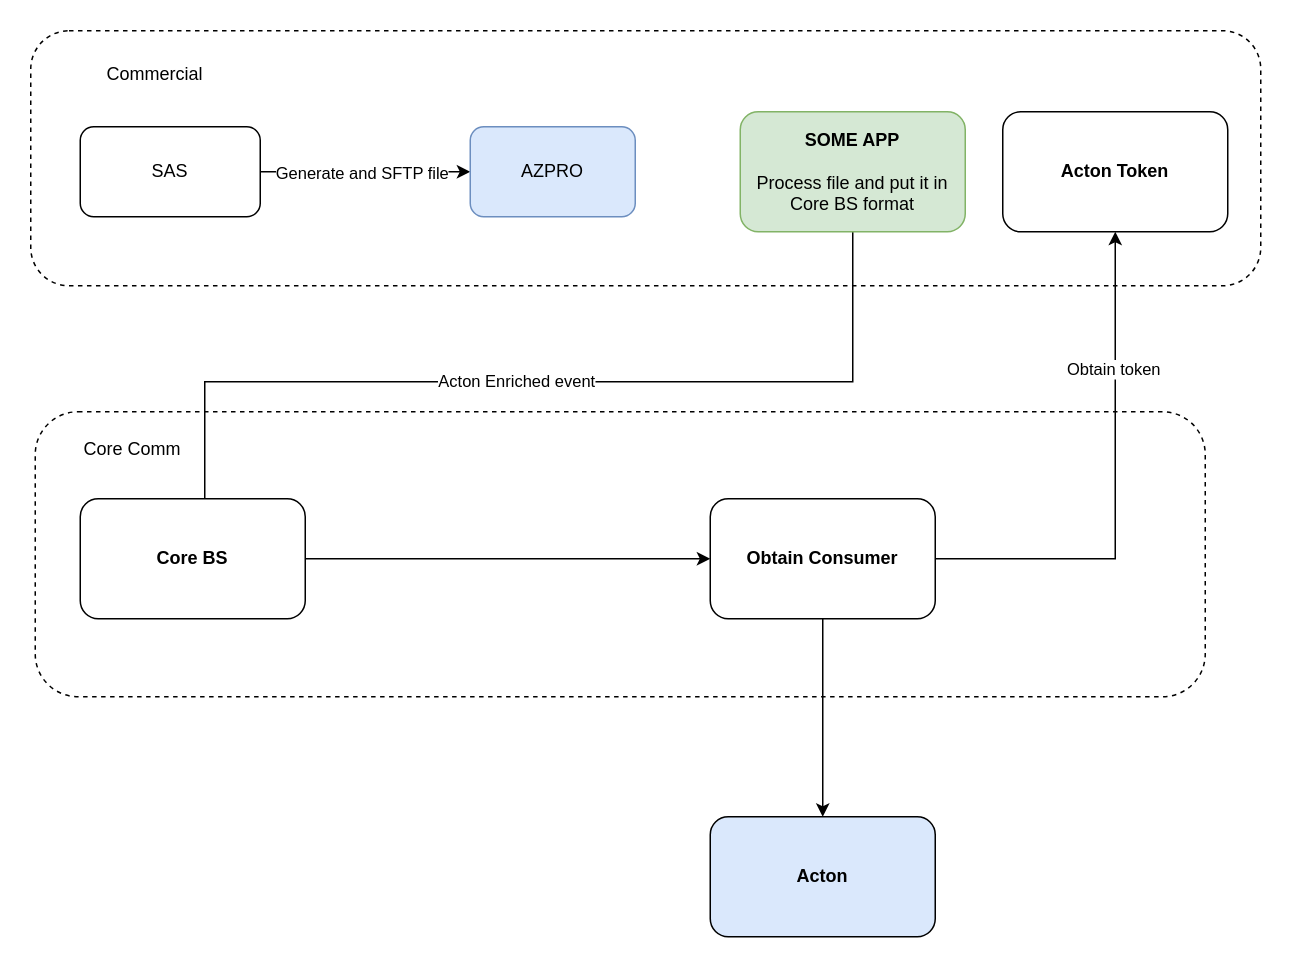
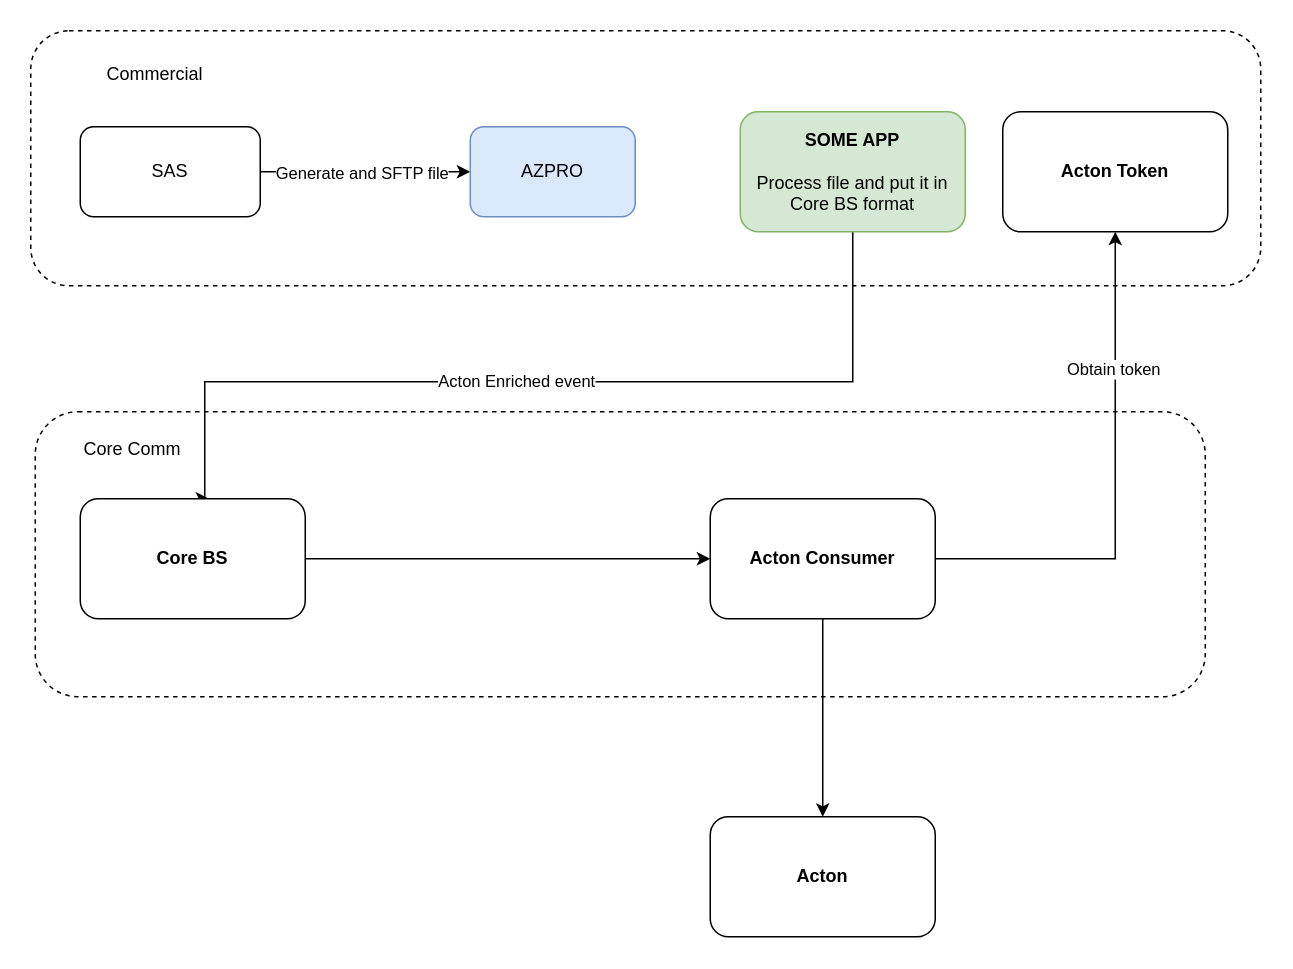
(205, 498) -> (205, 499)
(823, 559) -> (823, 559)
(823, 877) -> (823, 877)
